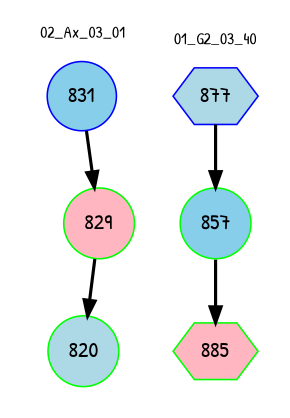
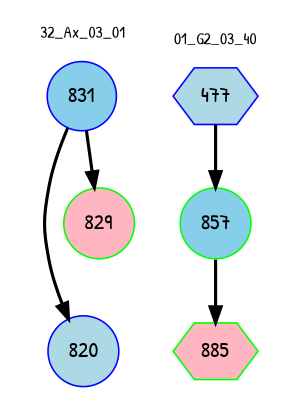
(83, 34) -> (83, 34)
(216, 96) -> (216, 96)
(92, 280) -> (45, 216)
(83, 351) -> (83, 351)
